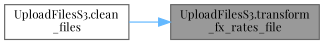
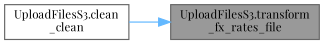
(67, 22) -> (67, 22)
